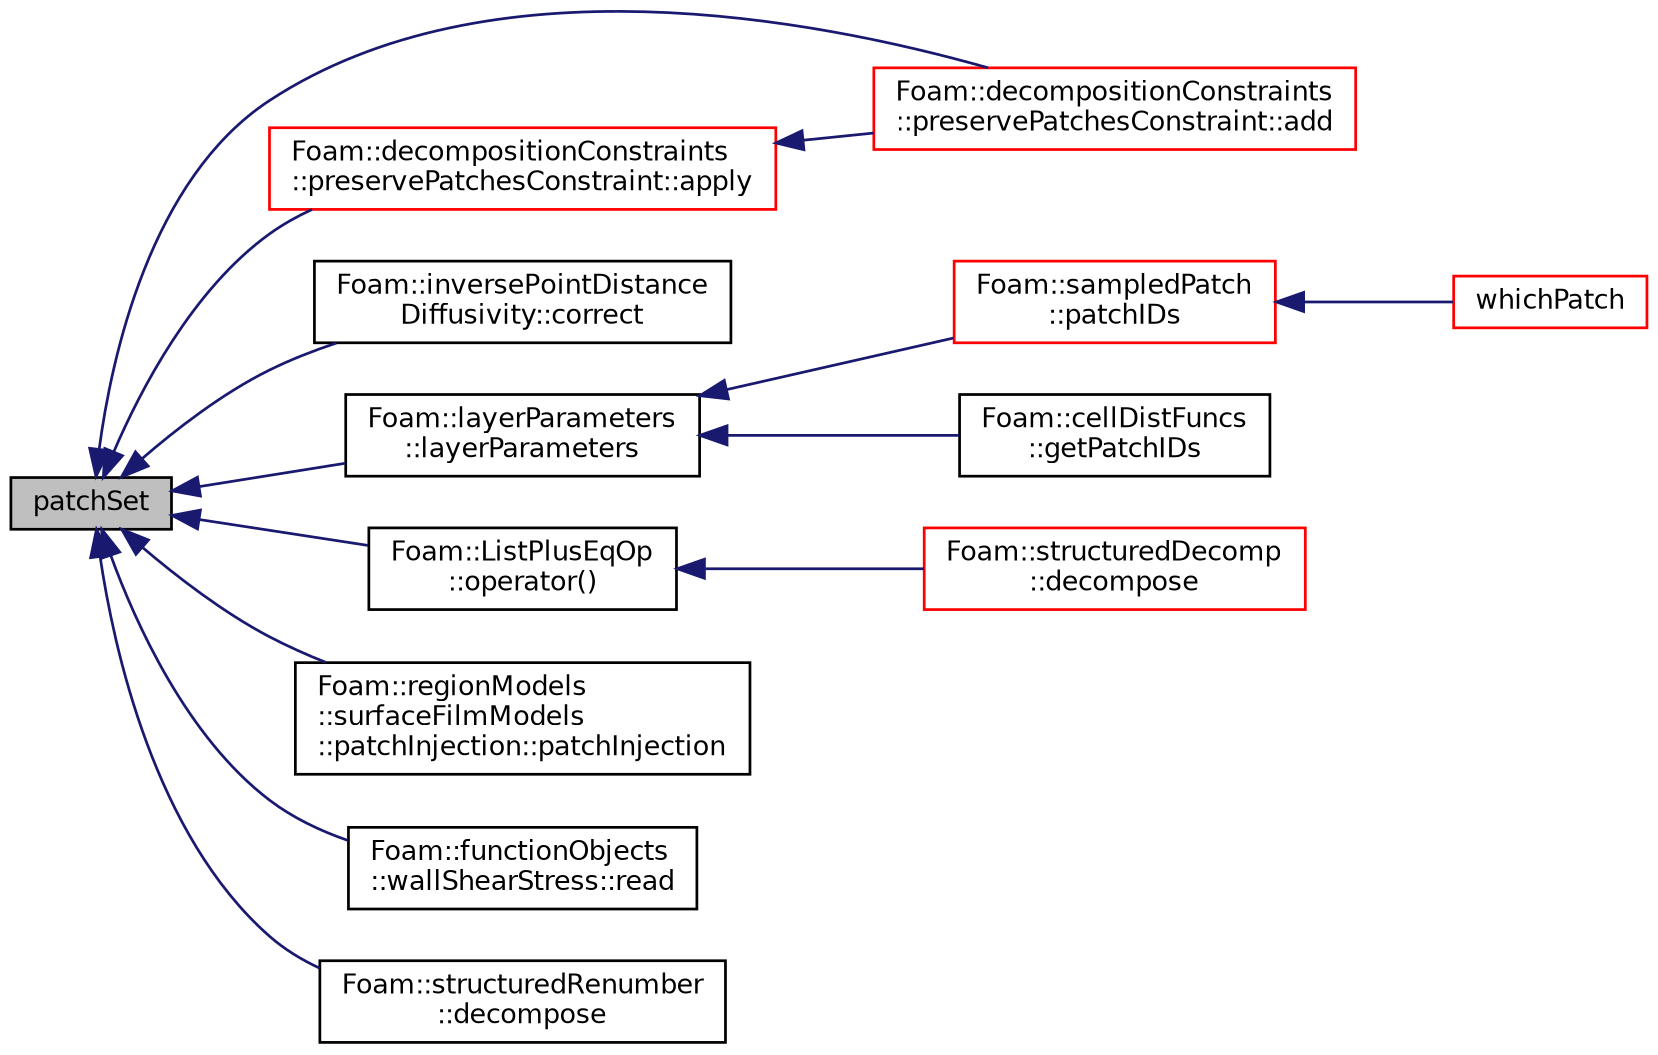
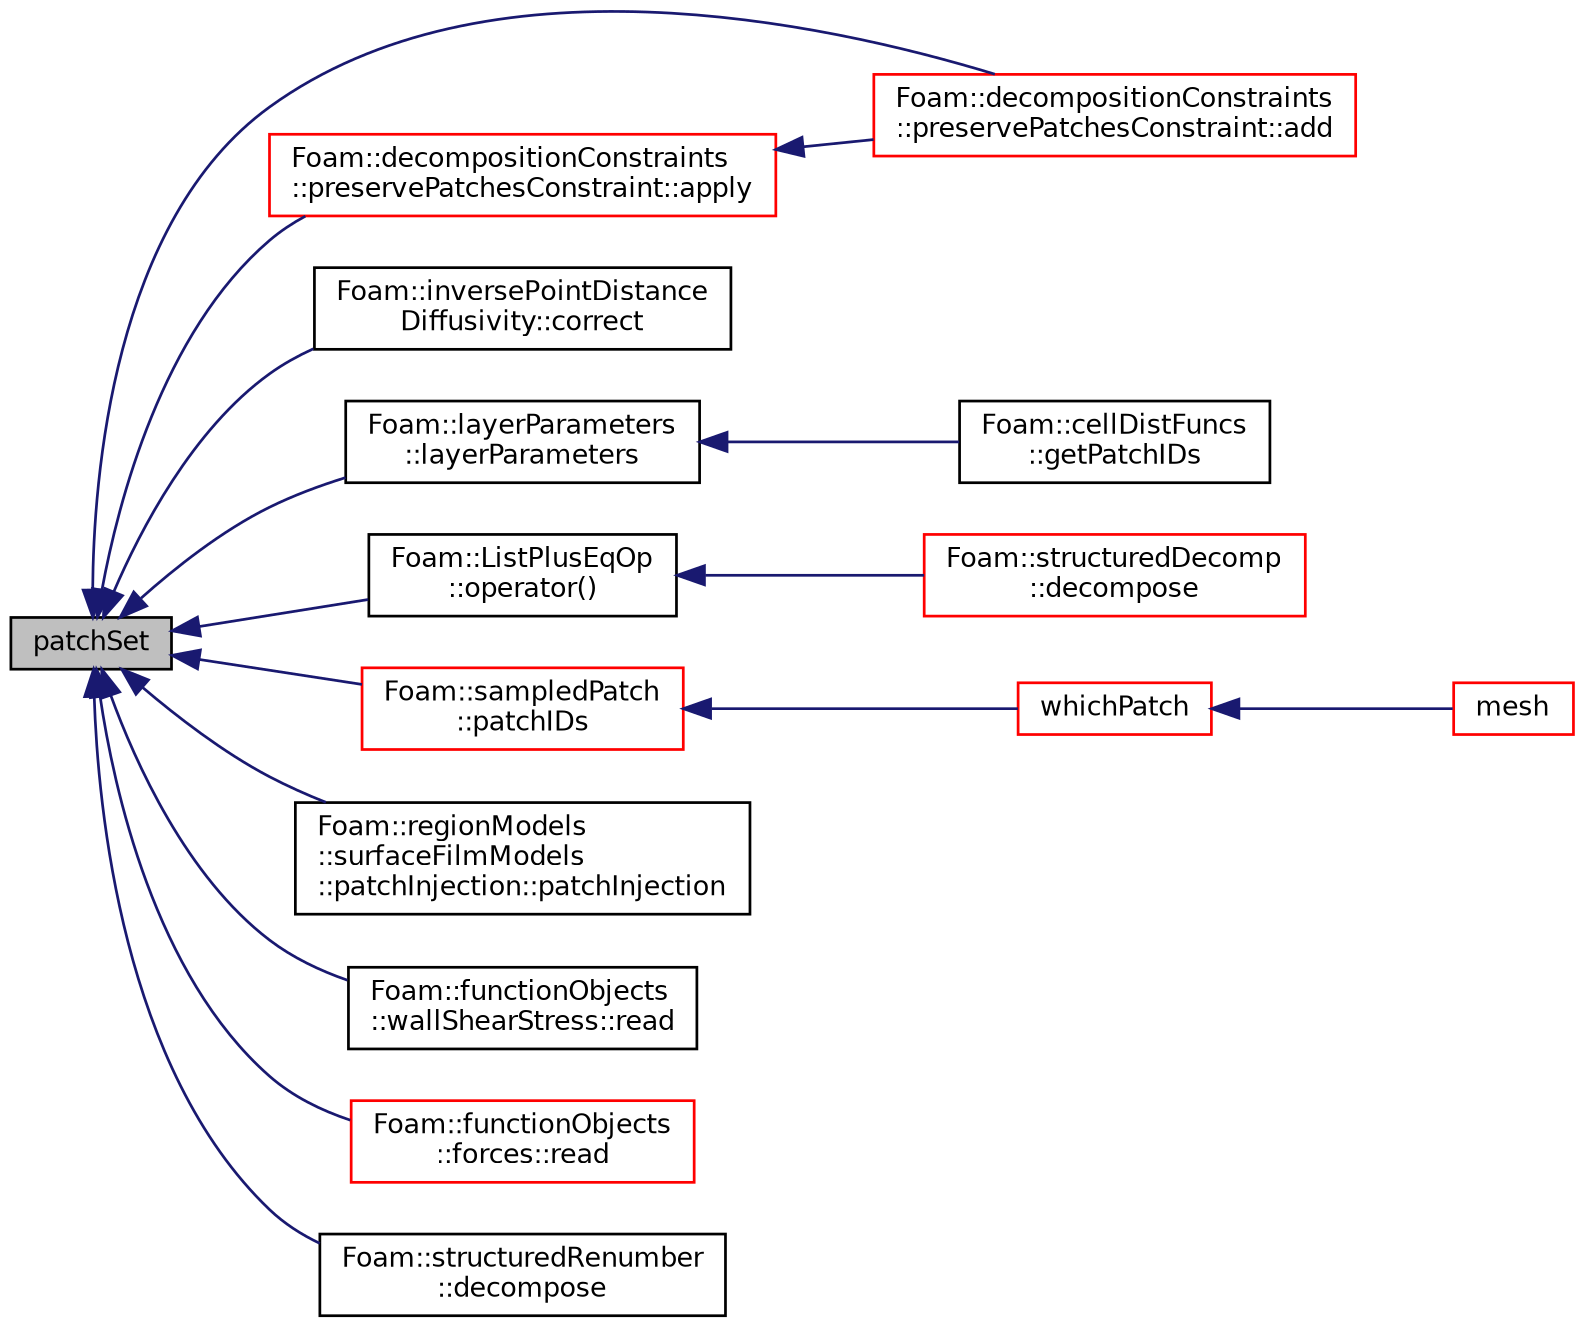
(840, 364) -> (281, 672)
none -> (1514, 709)
none -> (523, 1142)
